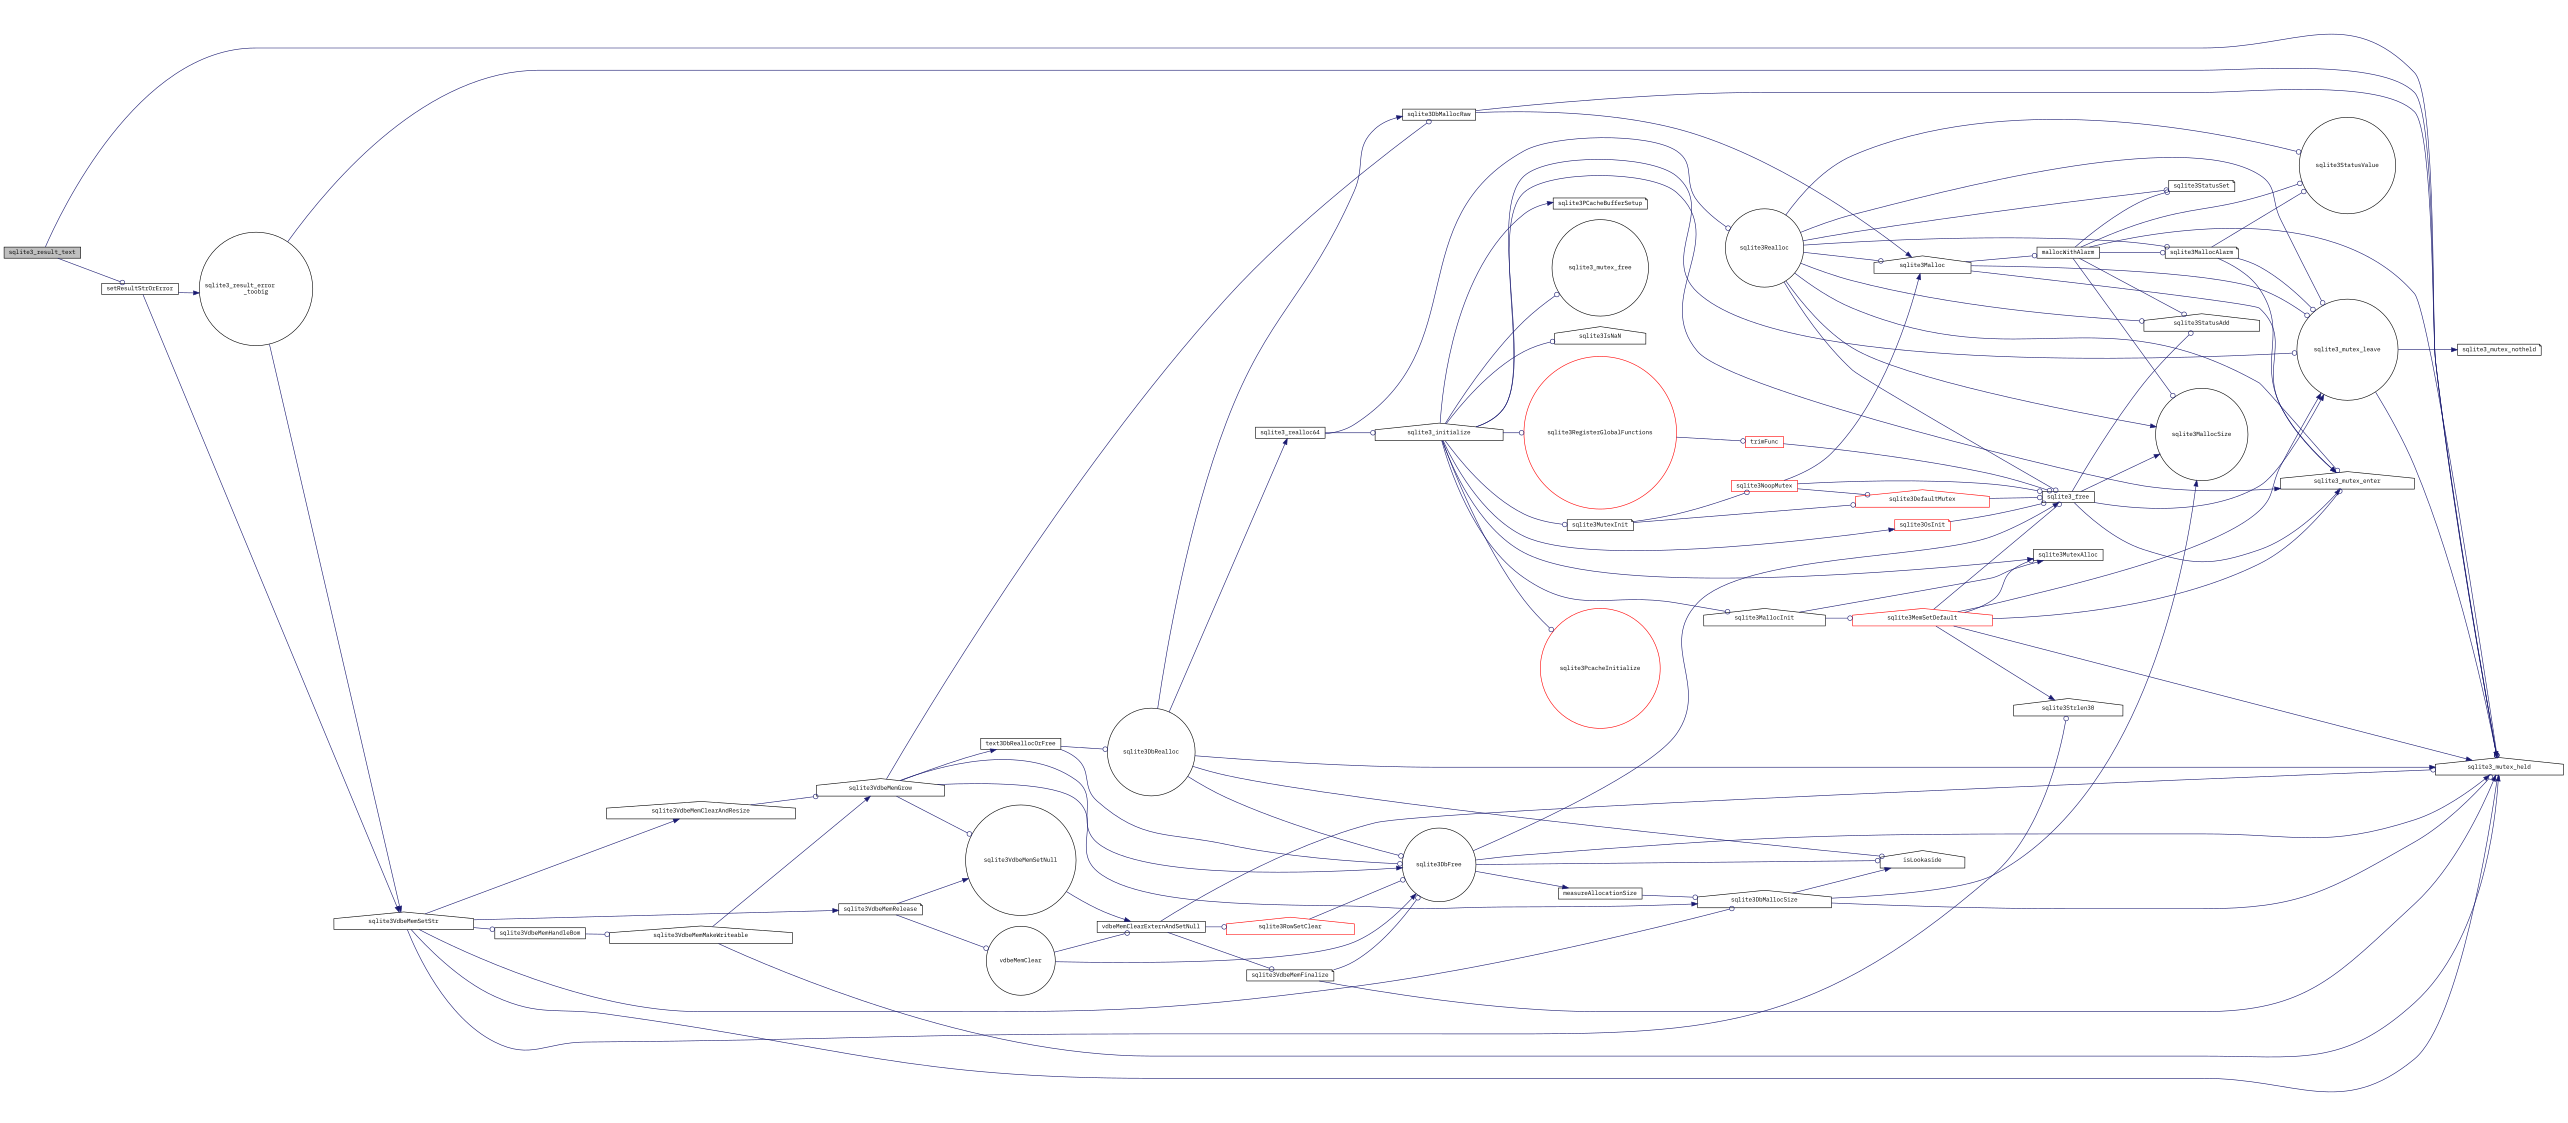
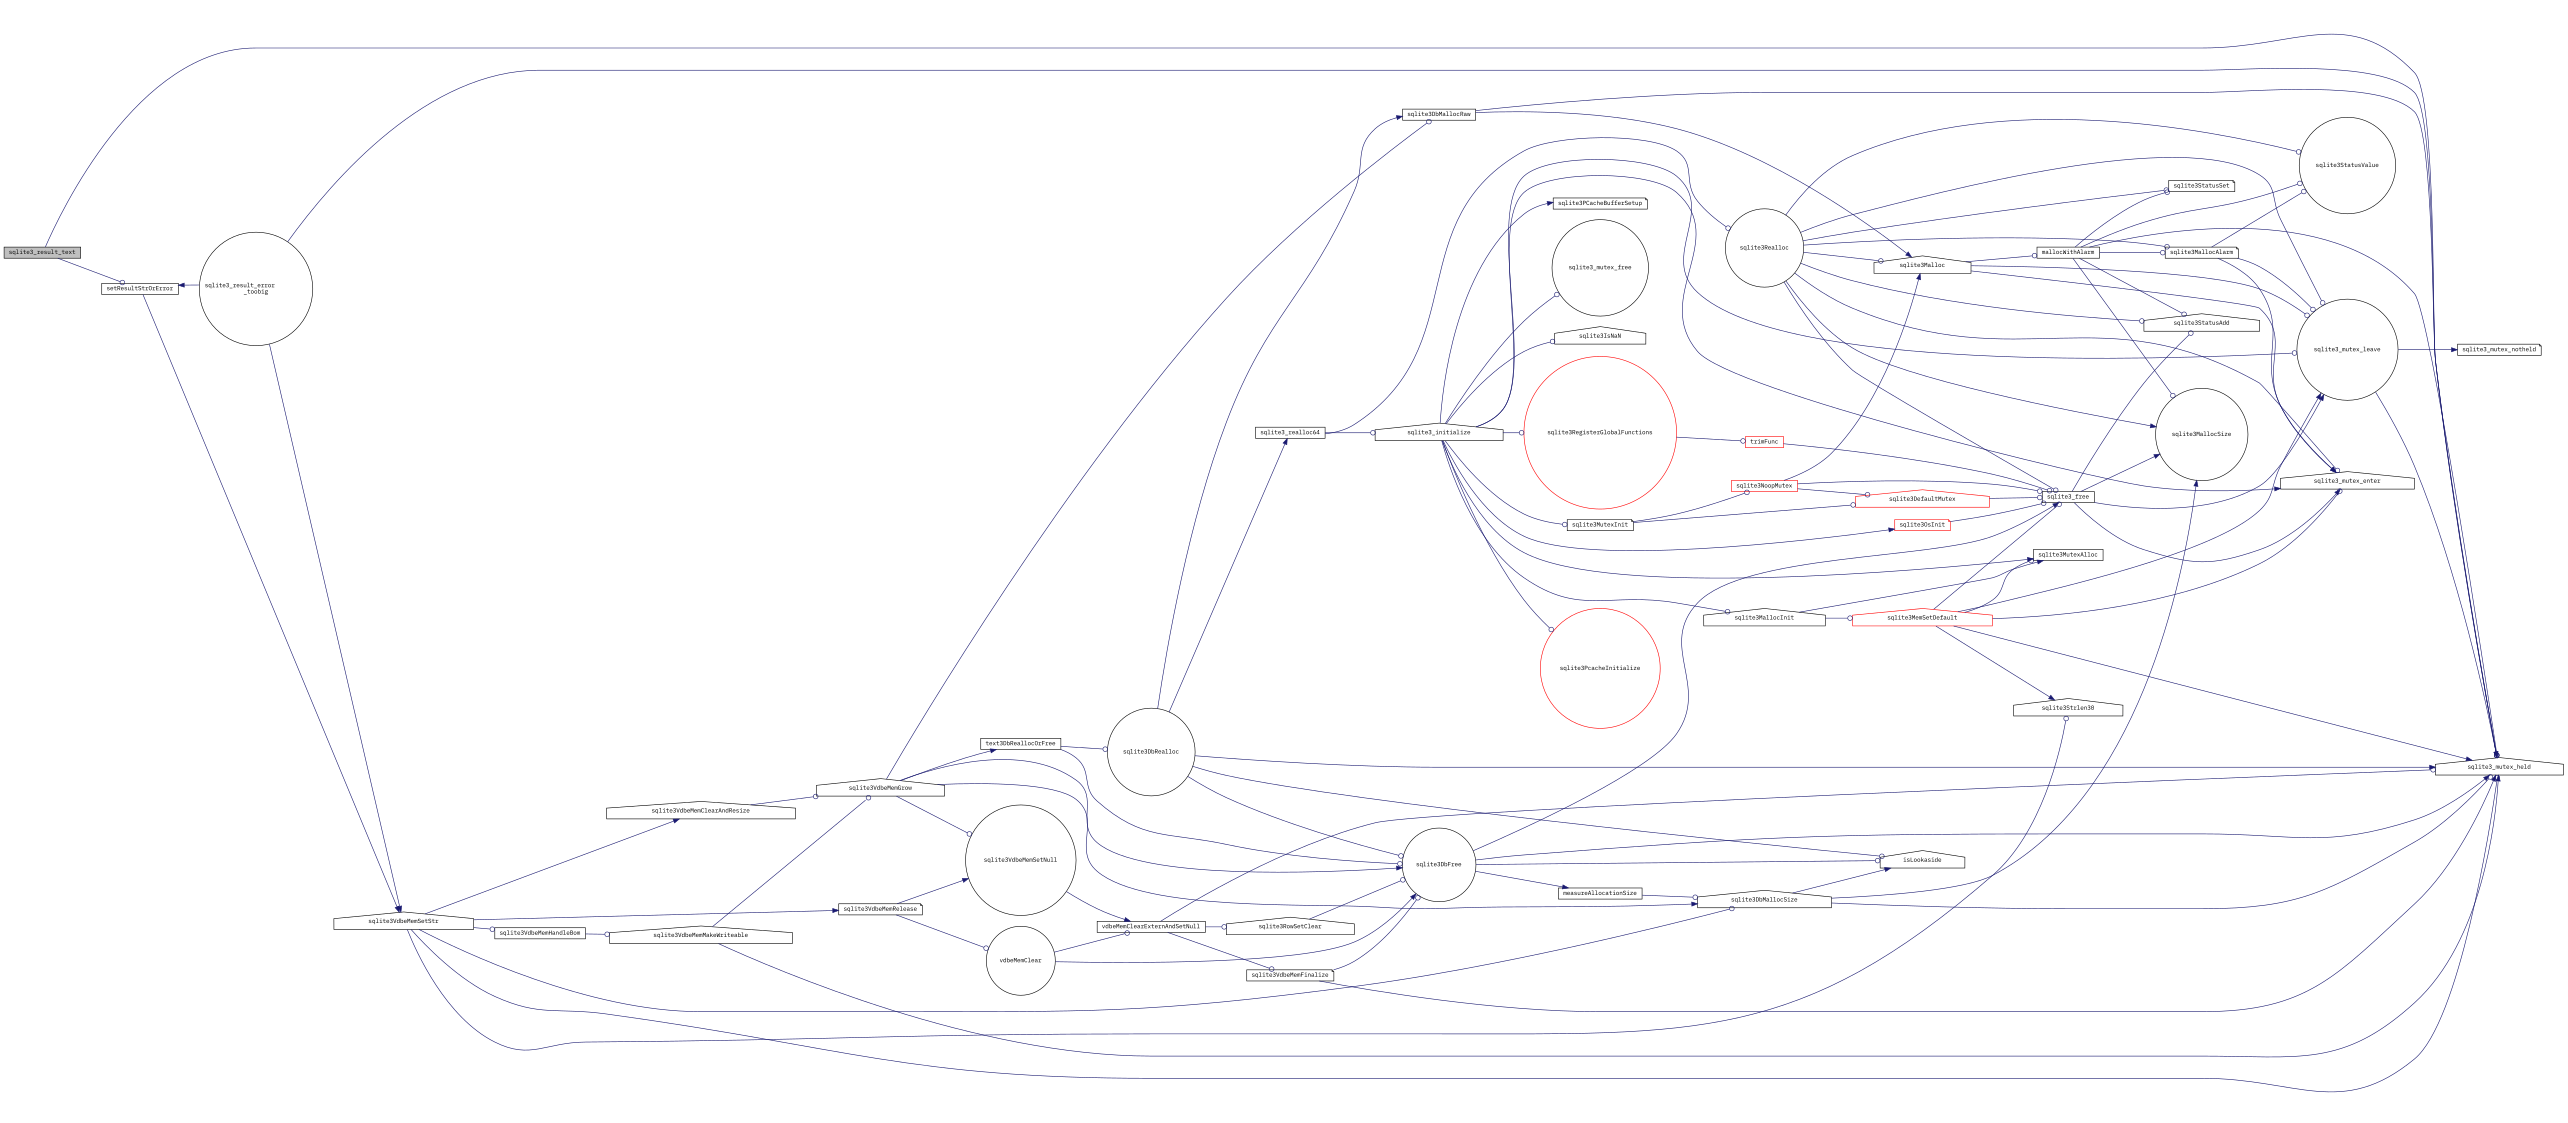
(186, 293) -> (192, 285)
(789, 863) -> (789, 863)
(1290, 927) -> (1290, 927)
